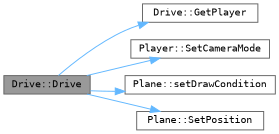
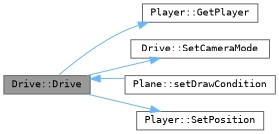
(200, 13) -> (200, 13)
(200, 49) -> (200, 49)
(103, 91) -> (113, 78)
(200, 121) -> (200, 121)
